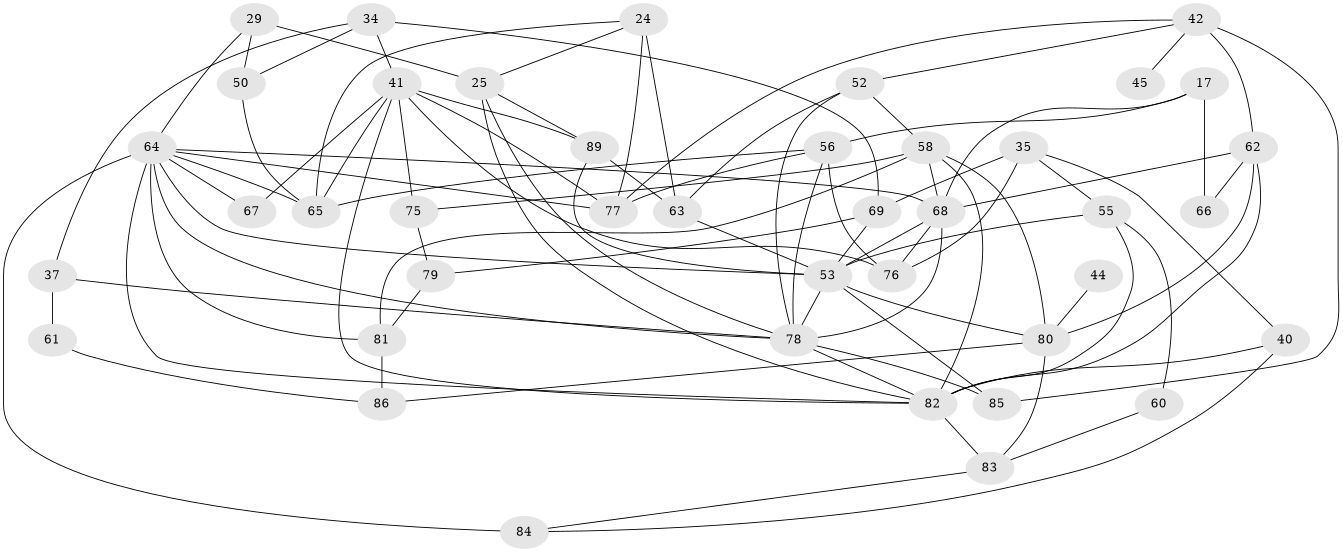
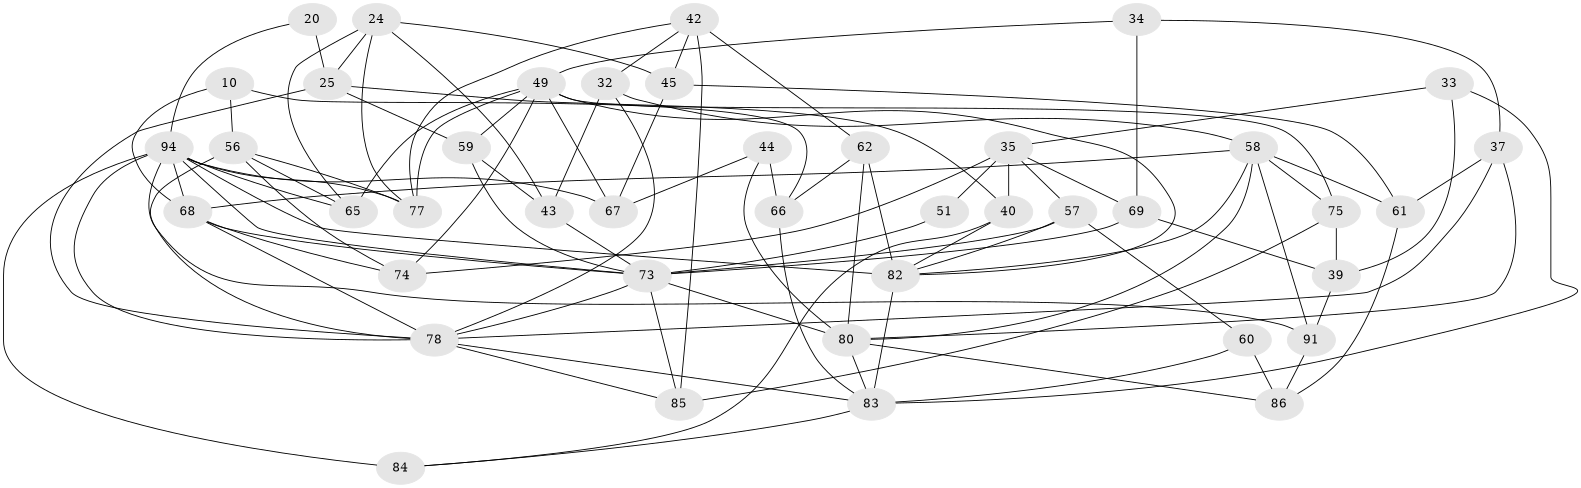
(255, 20) -> (312, 20)
none -> (527, 41)
(241, 84) -> none
(397, 84) -> (541, 84)
(860, 84) -> (605, 84)
(1205, 84) -> (230, 84)
none -> (1449, 84)
none -> (1059, 100)
(152, 148) -> (169, 148)
(595, 148) -> (467, 148)
none -> (639, 153)
none -> (773, 180)
(1097, 180) -> none
none -> (1331, 180)
none -> (682, 183)
(678, 212) -> (549, 212)
none -> (945, 212)
(1107, 212) -> (1073, 212)
(431, 276) -> (1336, 276)
(828, 276) -> (647, 276)
(892, 276) -> (402, 276)
(646, 311) -> (851, 121)
none -> (796, 316)
none -> (1289, 318)
(382, 340) -> (1311, 340)
none -> (1003, 340)
(864, 372) -> (653, 372)
none -> (1266, 377)
